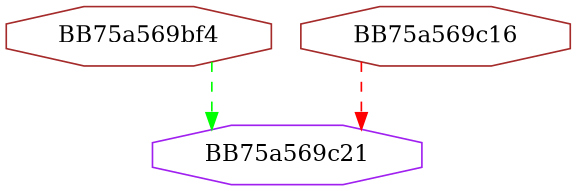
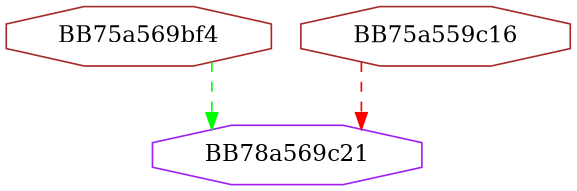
(436, 36) -> (436, 36)
(287, 155) -> (287, 155)
